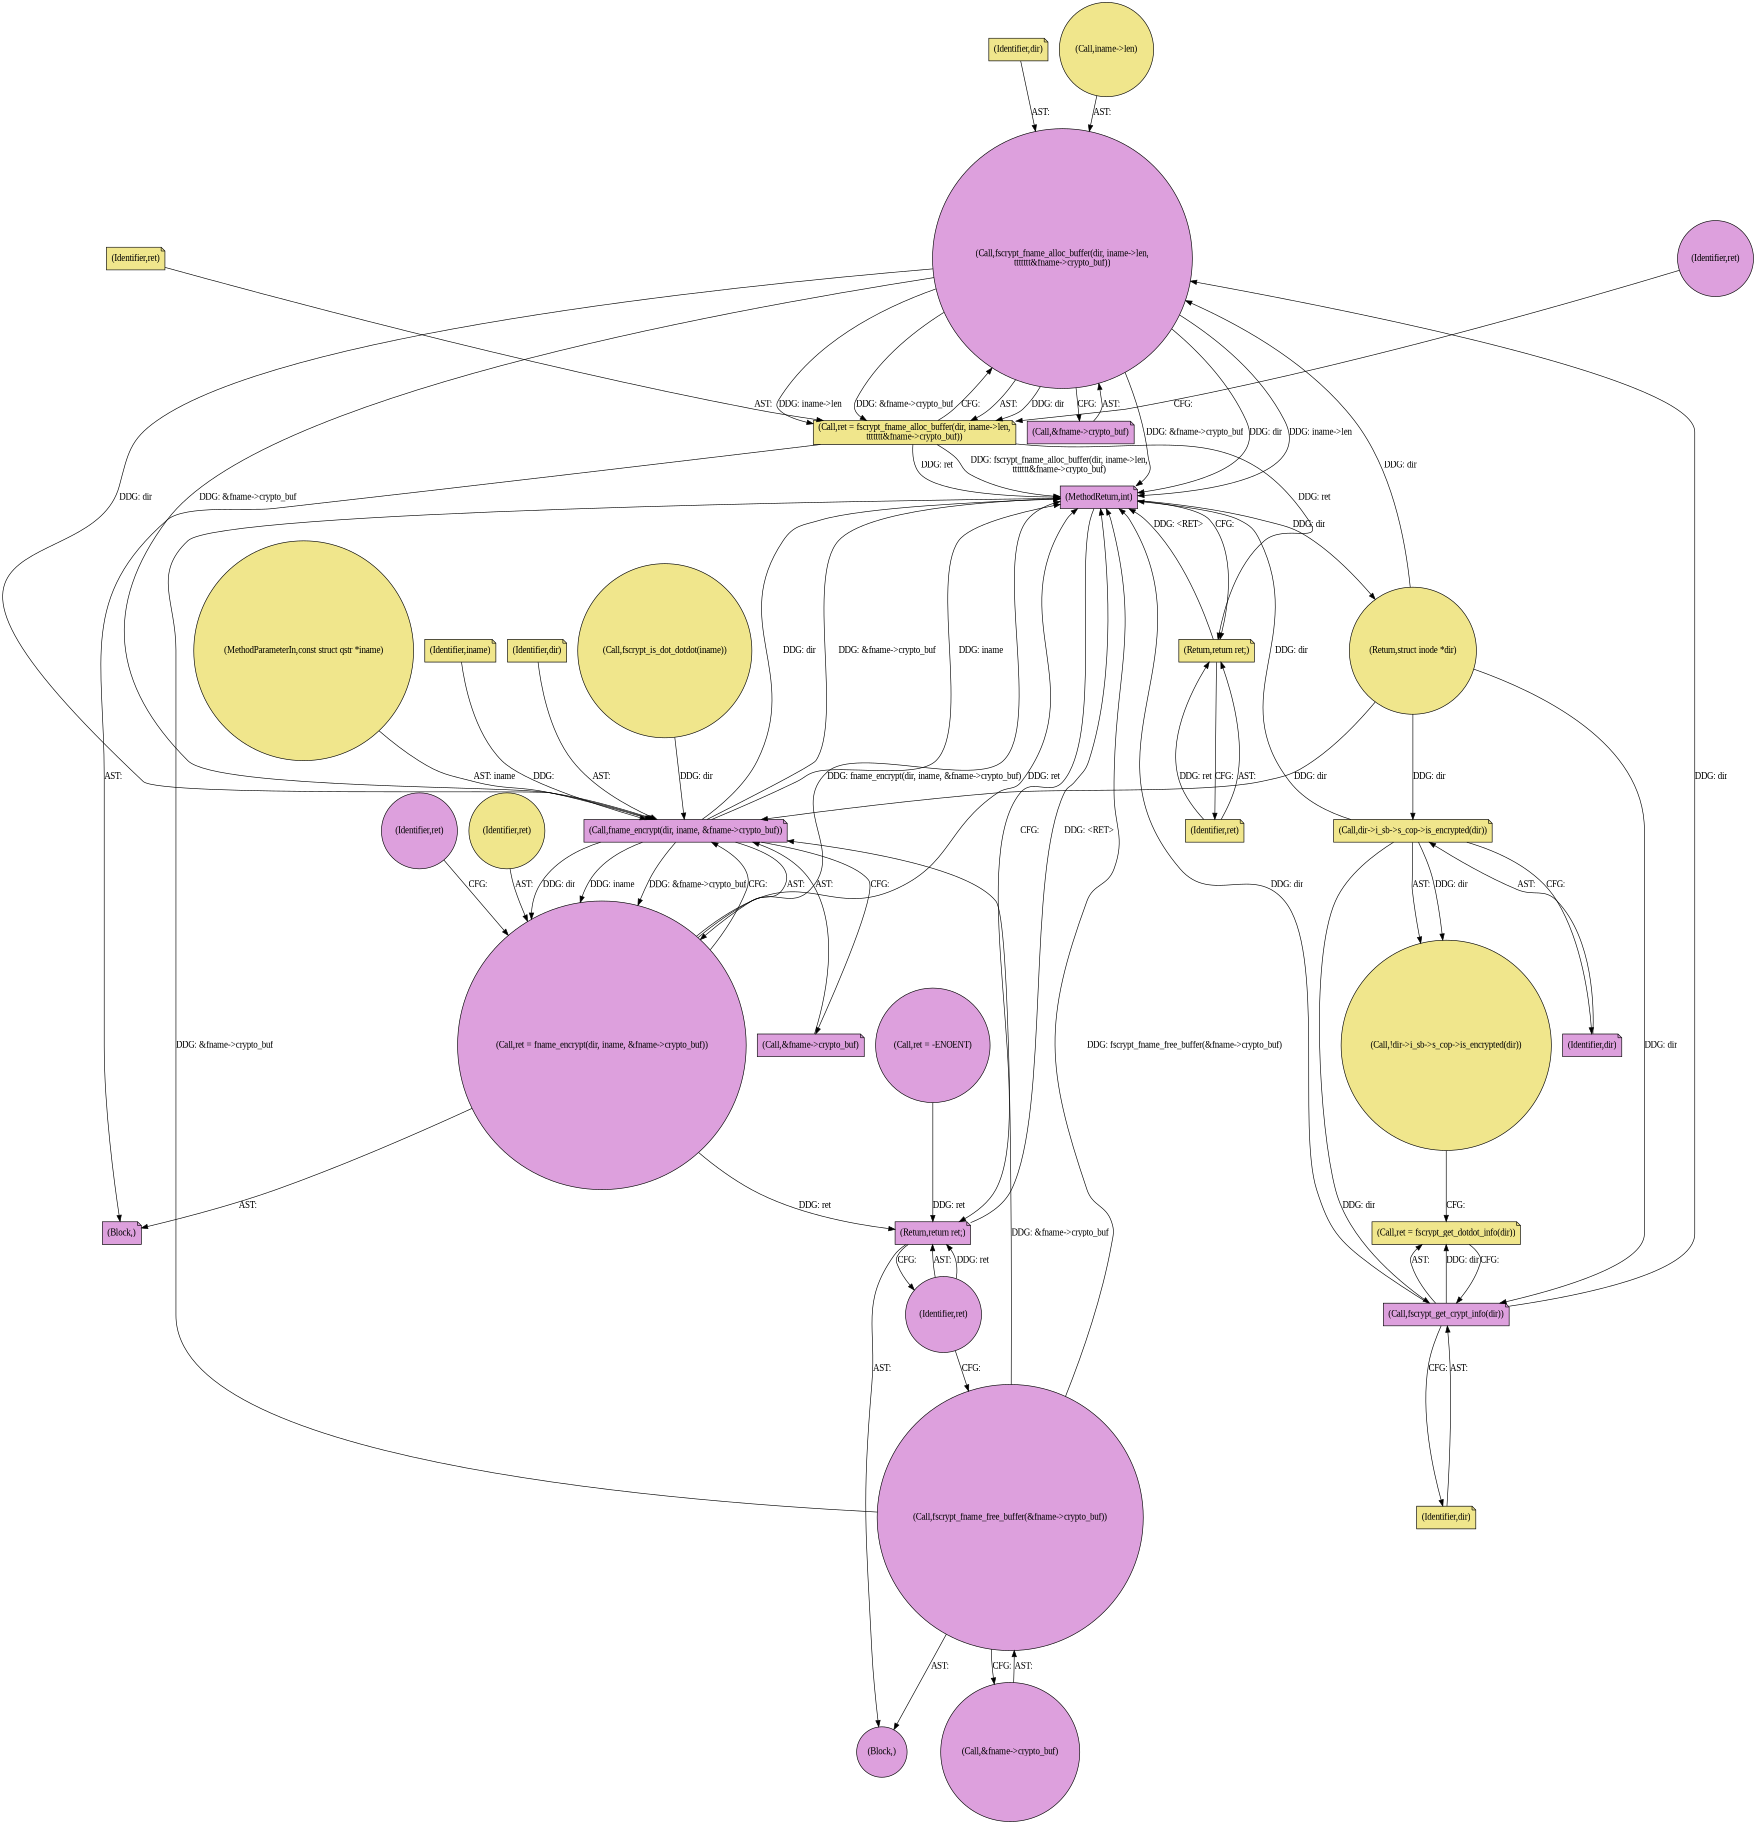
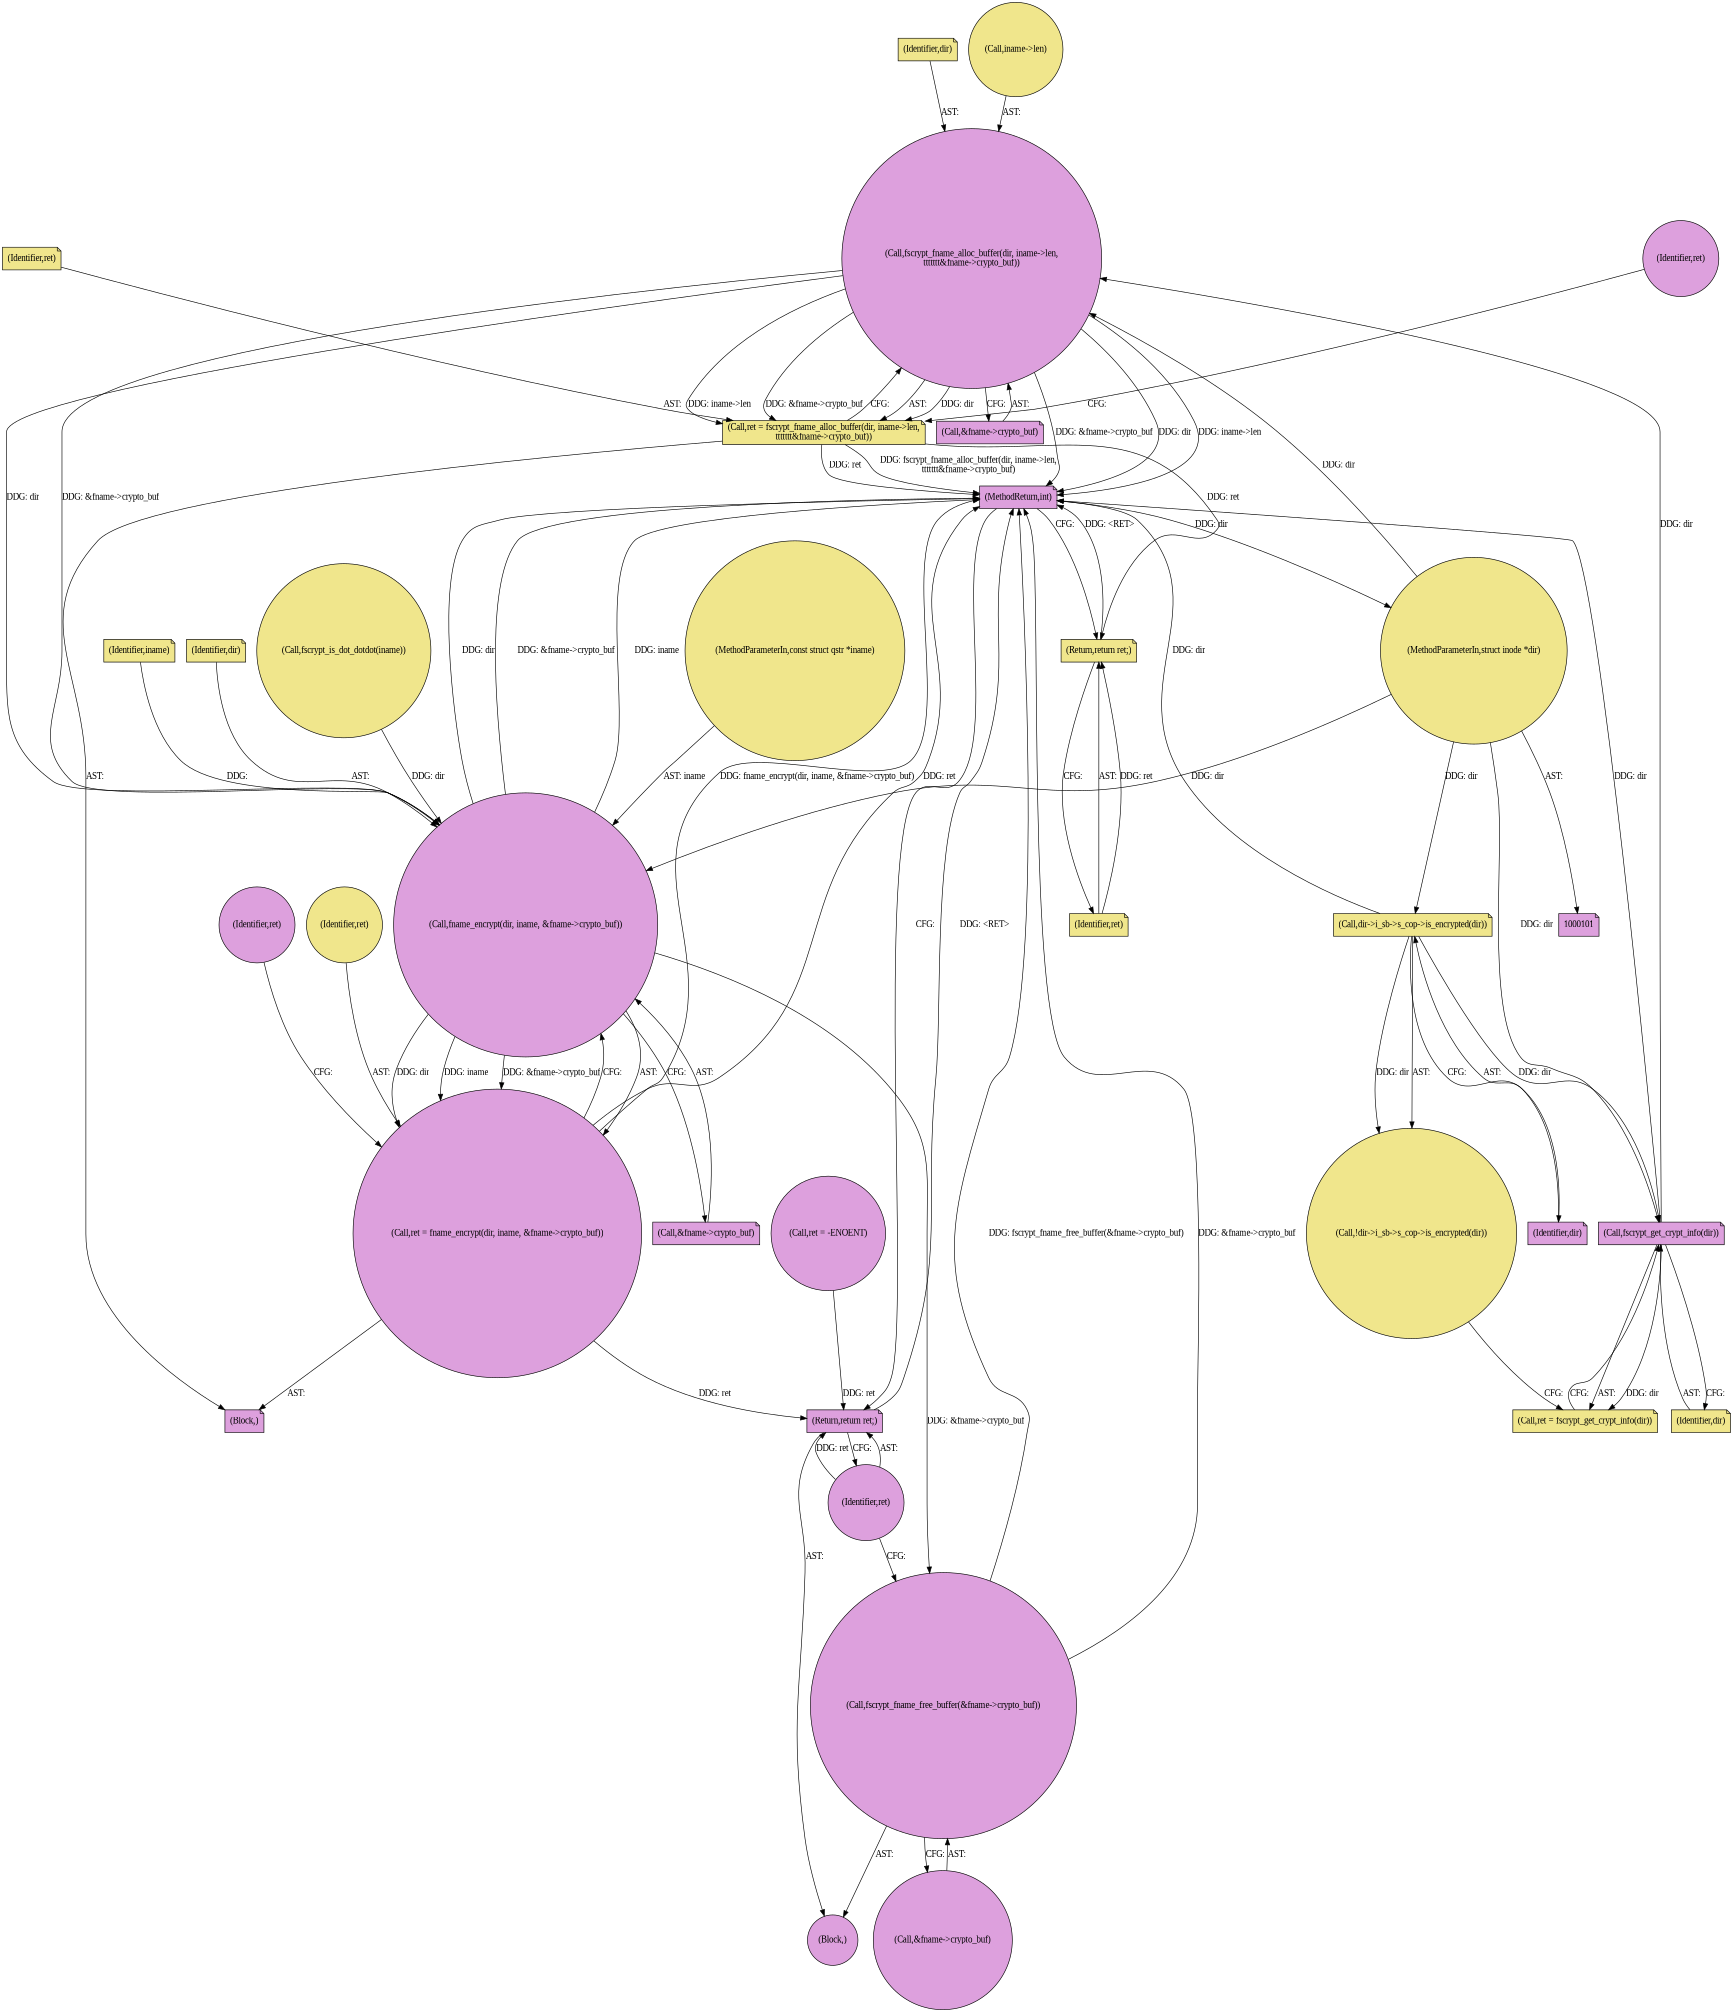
(1413, 651) -> (1474, 651)
(686, 831) -> (526, 925)
none -> (1579, 925)
(1011, 1158) -> (927, 1185)
(1446, 1233) -> (1585, 1421)
